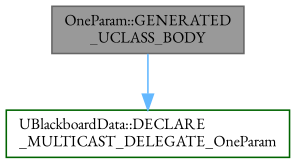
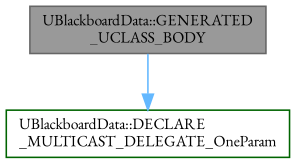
(148, 30) -> (148, 30)
